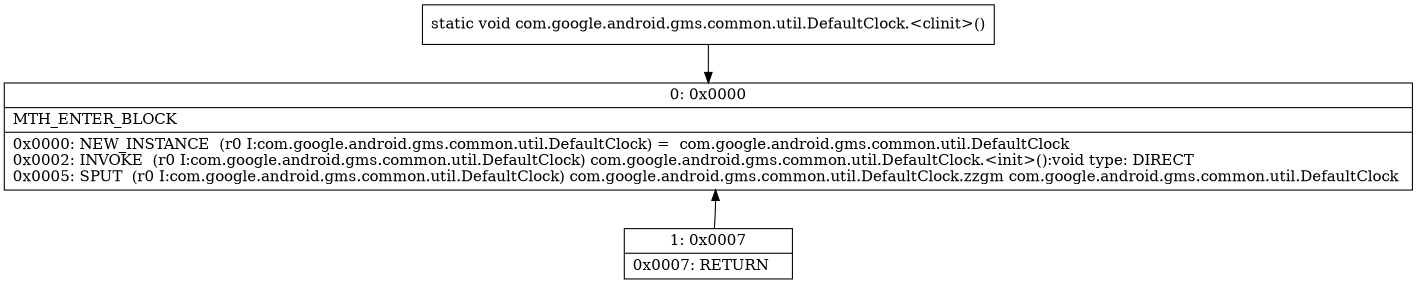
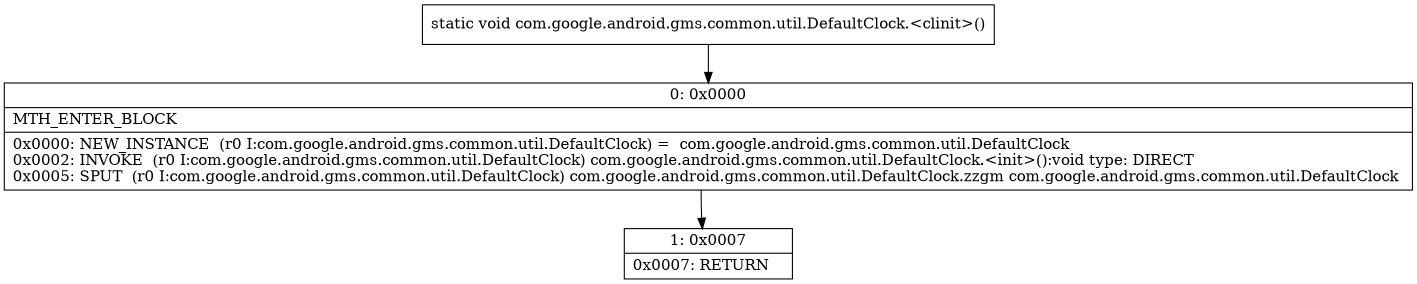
(715, 215) -> (701, 204)
